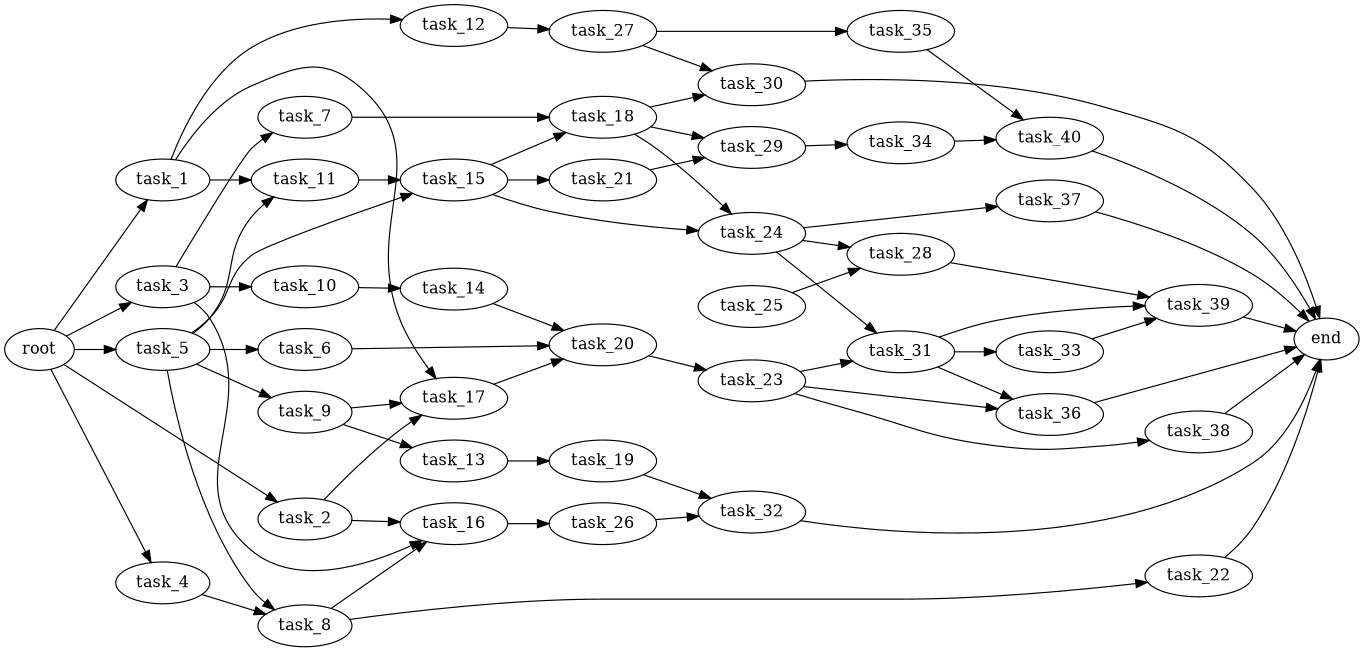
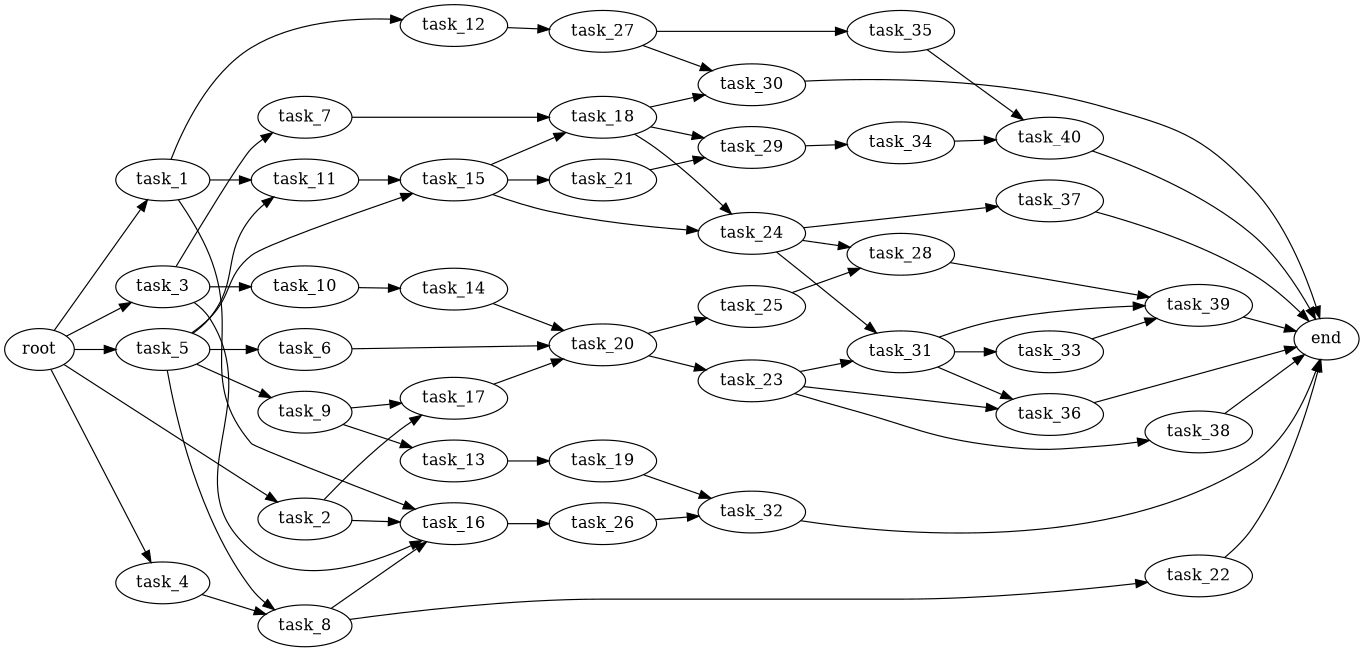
(377, 107) -> (236, 422)
none -> (672, 327)
